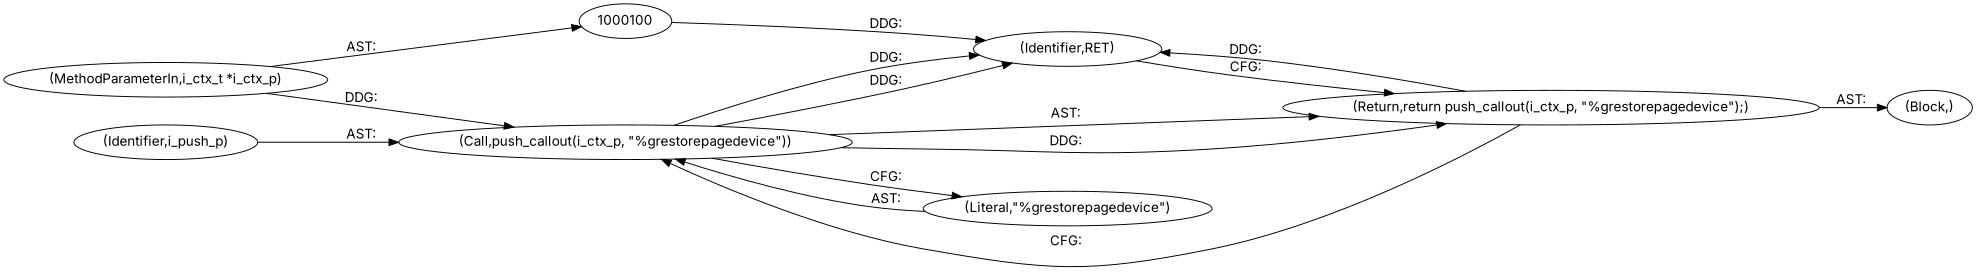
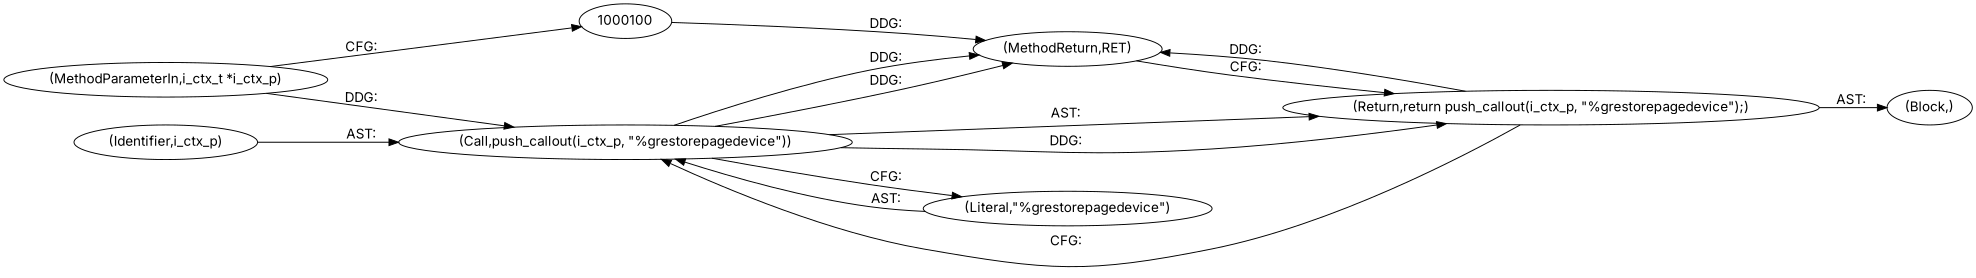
(363, 48) -> (363, 48)
(1068, 49) -> (1068, 49)
(166, 142) -> (166, 142)
